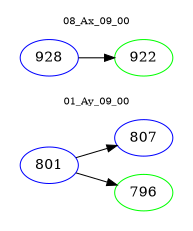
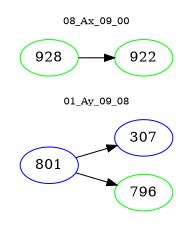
(49, 58) -> (49, 58)
(97, 102) -> (97, 102)
(144, 138) -> (144, 138)
